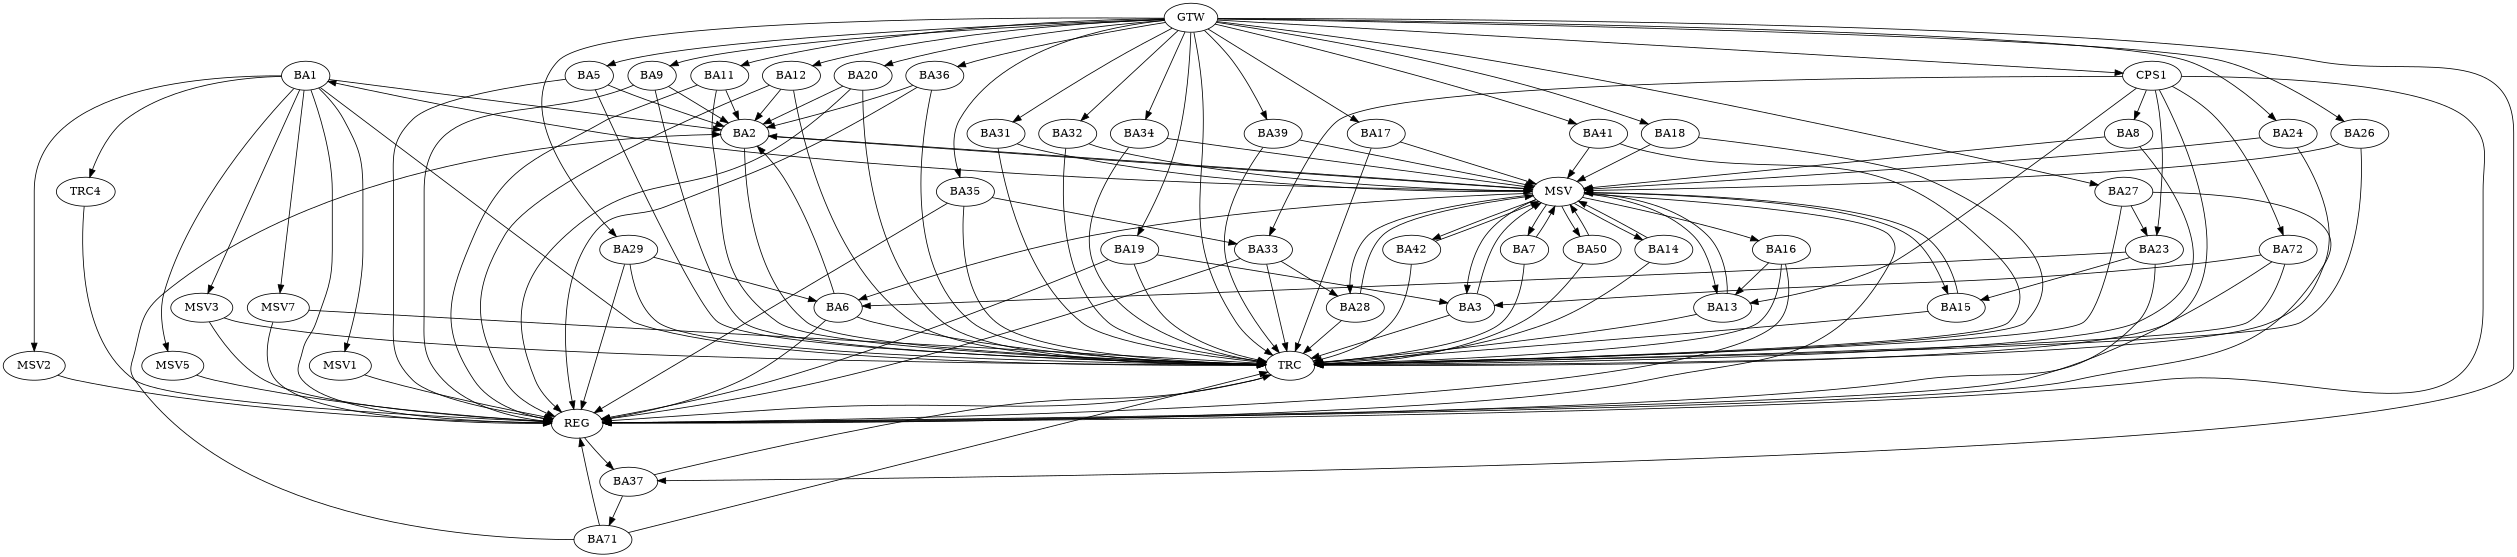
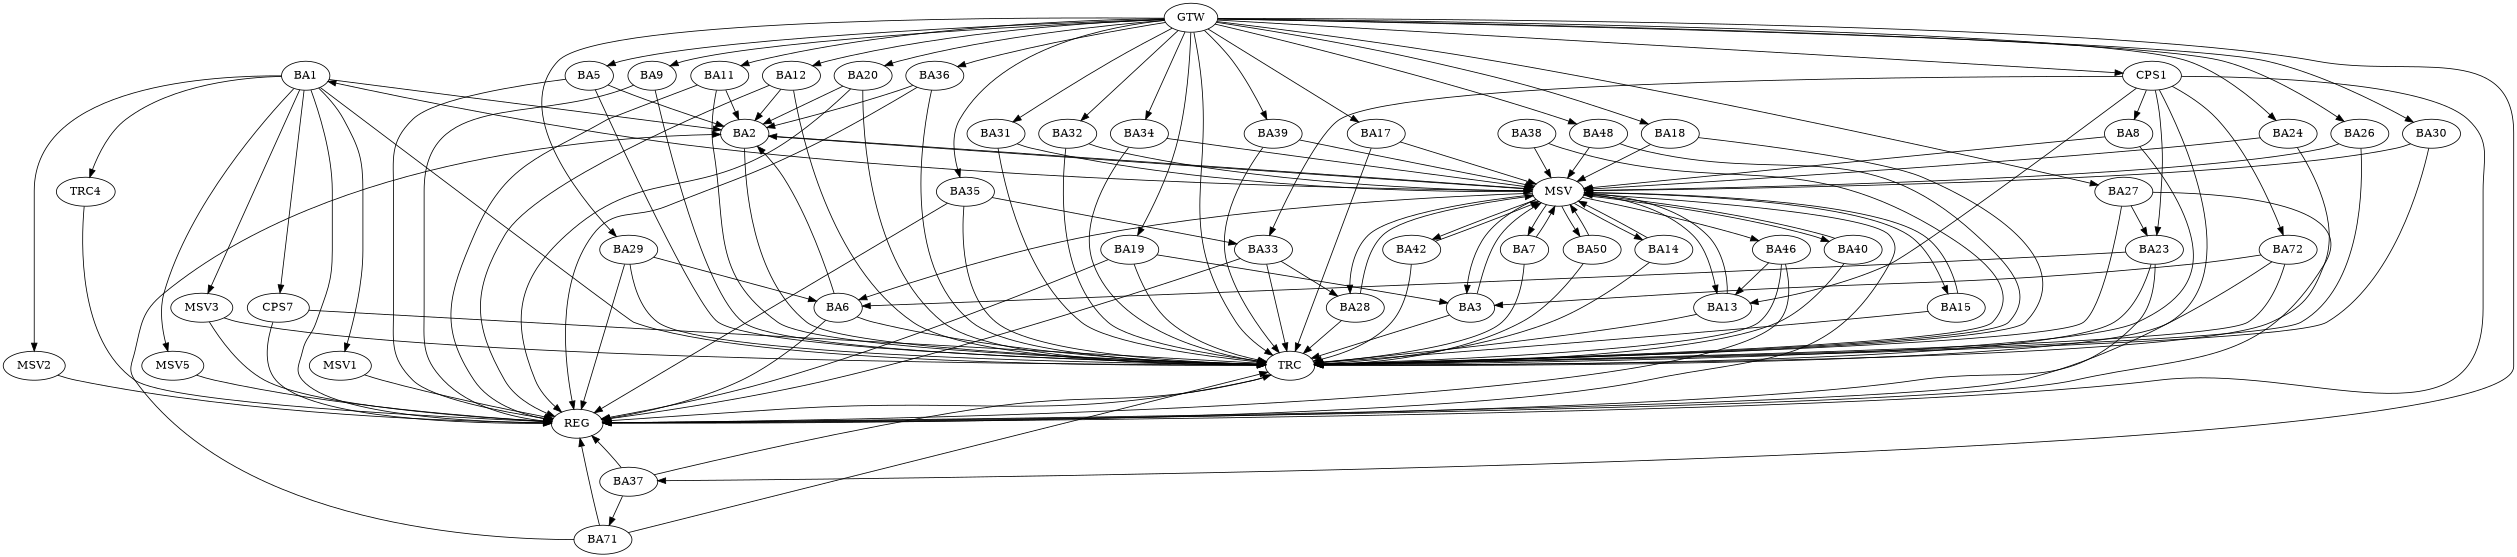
(695, 103) -> none
none -> (1527, 134)
(1599, 134) -> (1599, 134)
none -> (2431, 134)
(1781, 250) -> (1781, 250)
none -> (1853, 250)
(2034, 285) -> (1755, 359)
(278, 308) -> (278, 308)
(596, 451) -> (610, 454)
